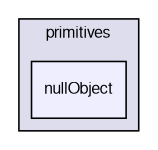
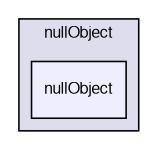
(79, 34) -> (79, 34)
